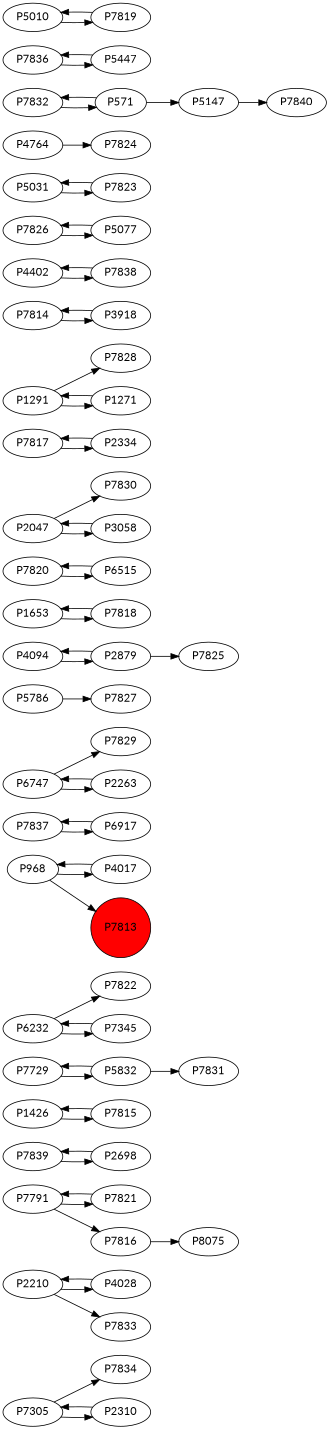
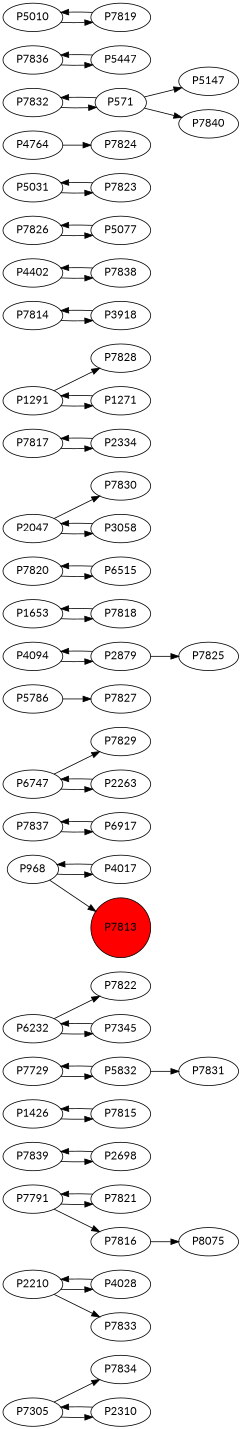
(249, 103) -> (159, 112)
